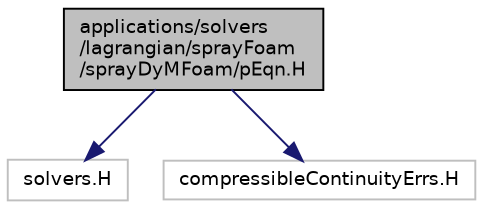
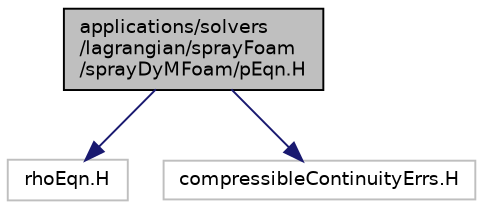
(68, 180) -> (68, 180)
